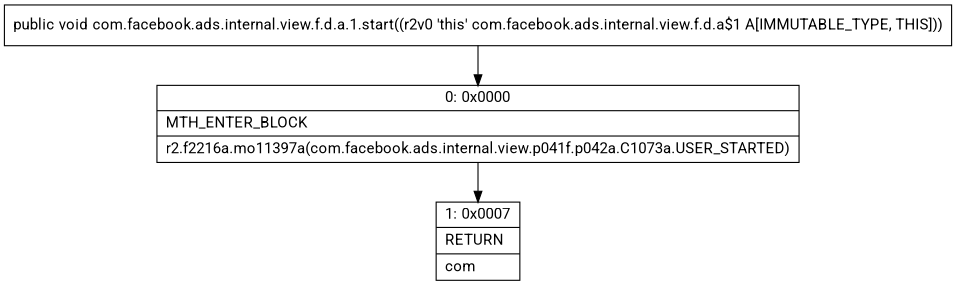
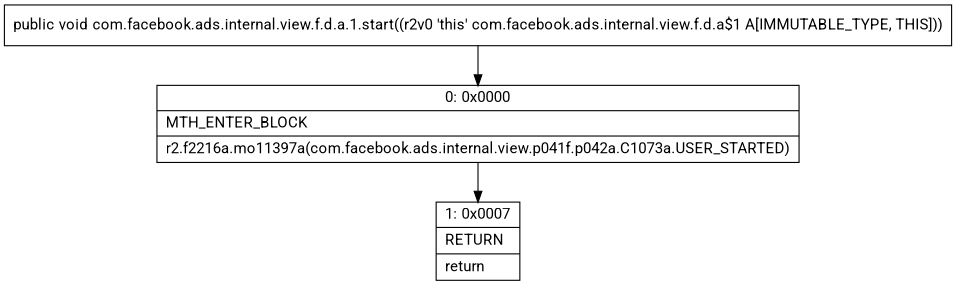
(460, 267) -> (465, 267)
